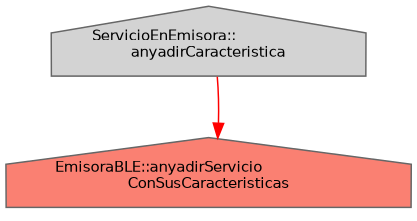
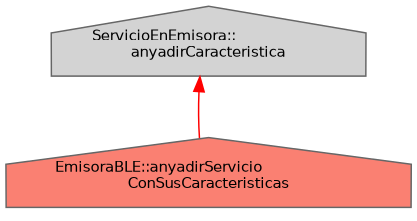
(218, 100) -> (199, 115)
